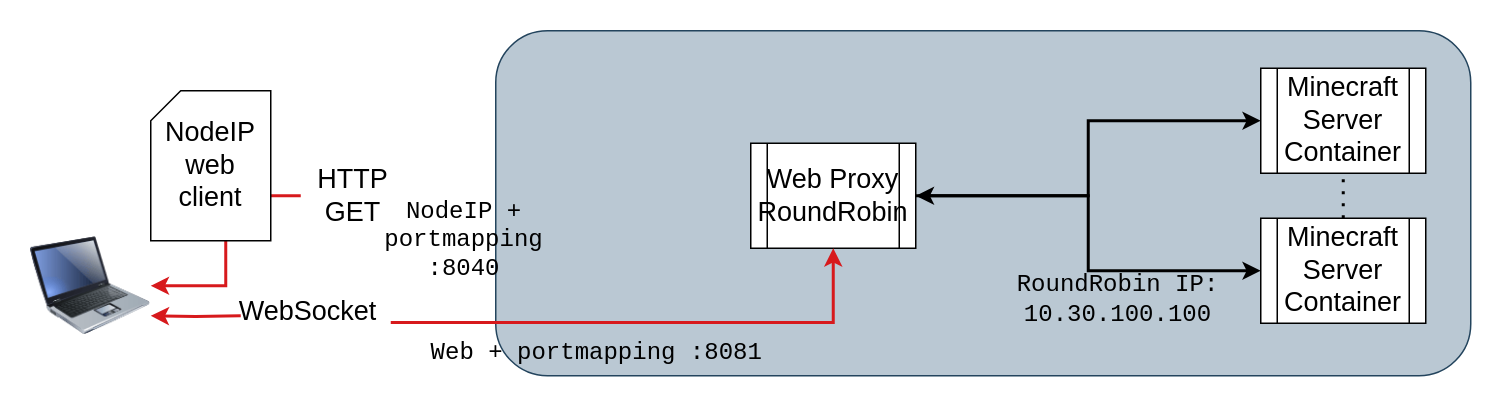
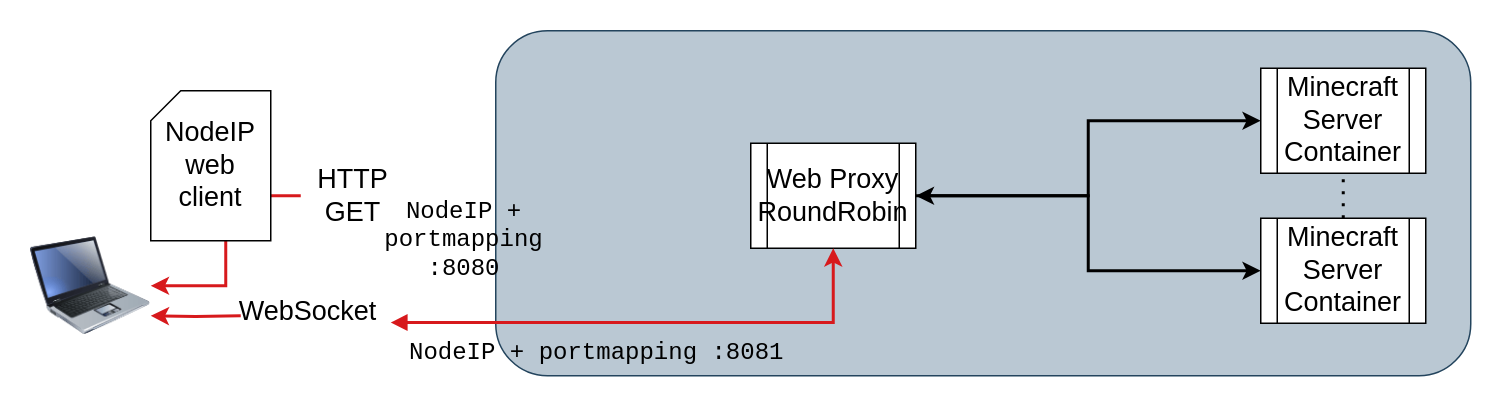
(464, 241) -> (464, 241)
(1118, 301) -> none
(400, 323) -> (408, 323)
(597, 353) -> (597, 353)
